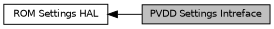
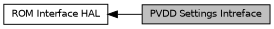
(56, 14) -> (56, 14)
